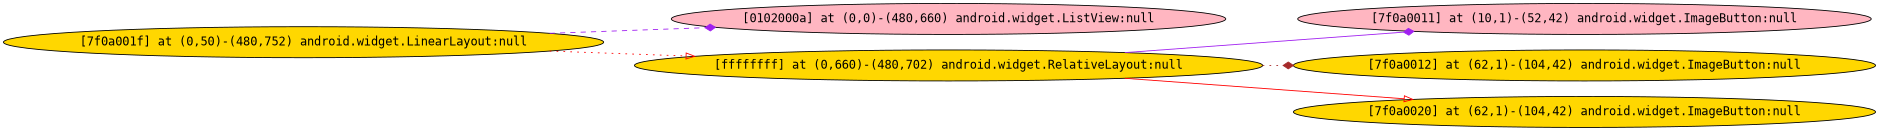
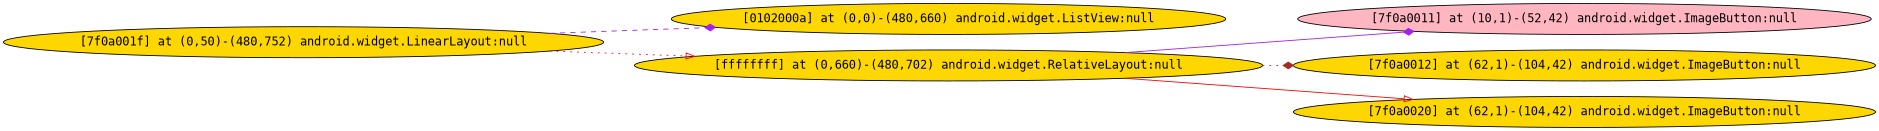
(949, 19) -> (949, 19)
